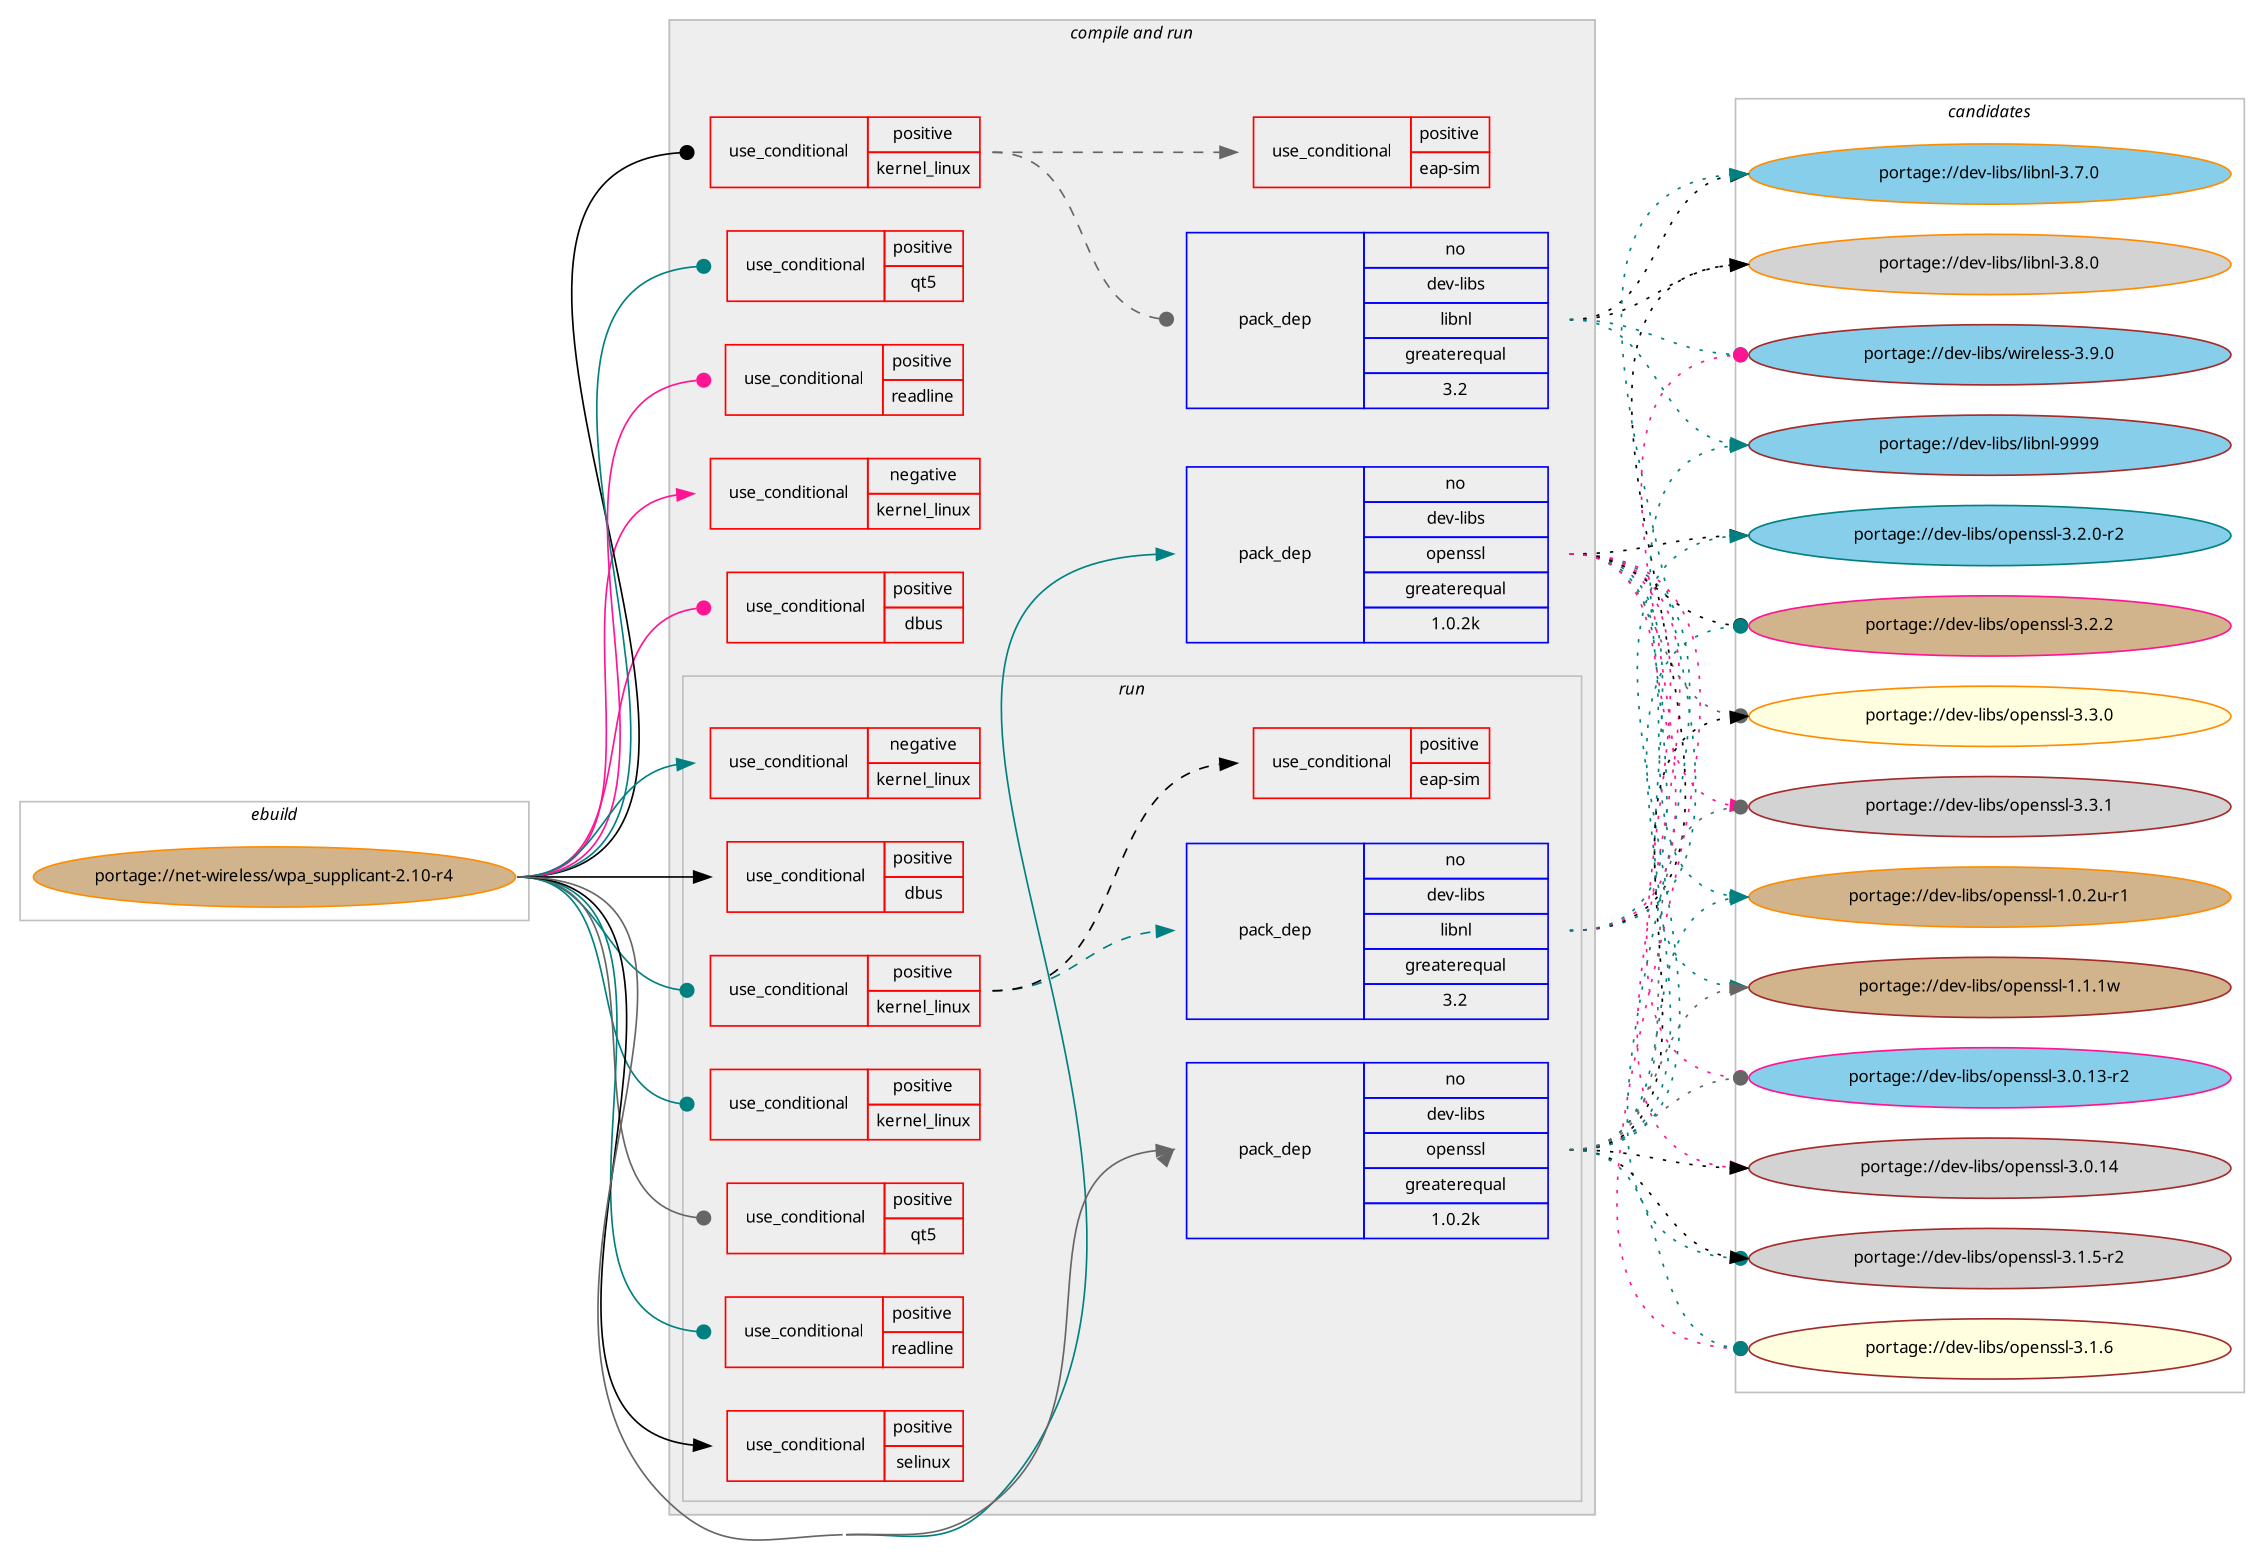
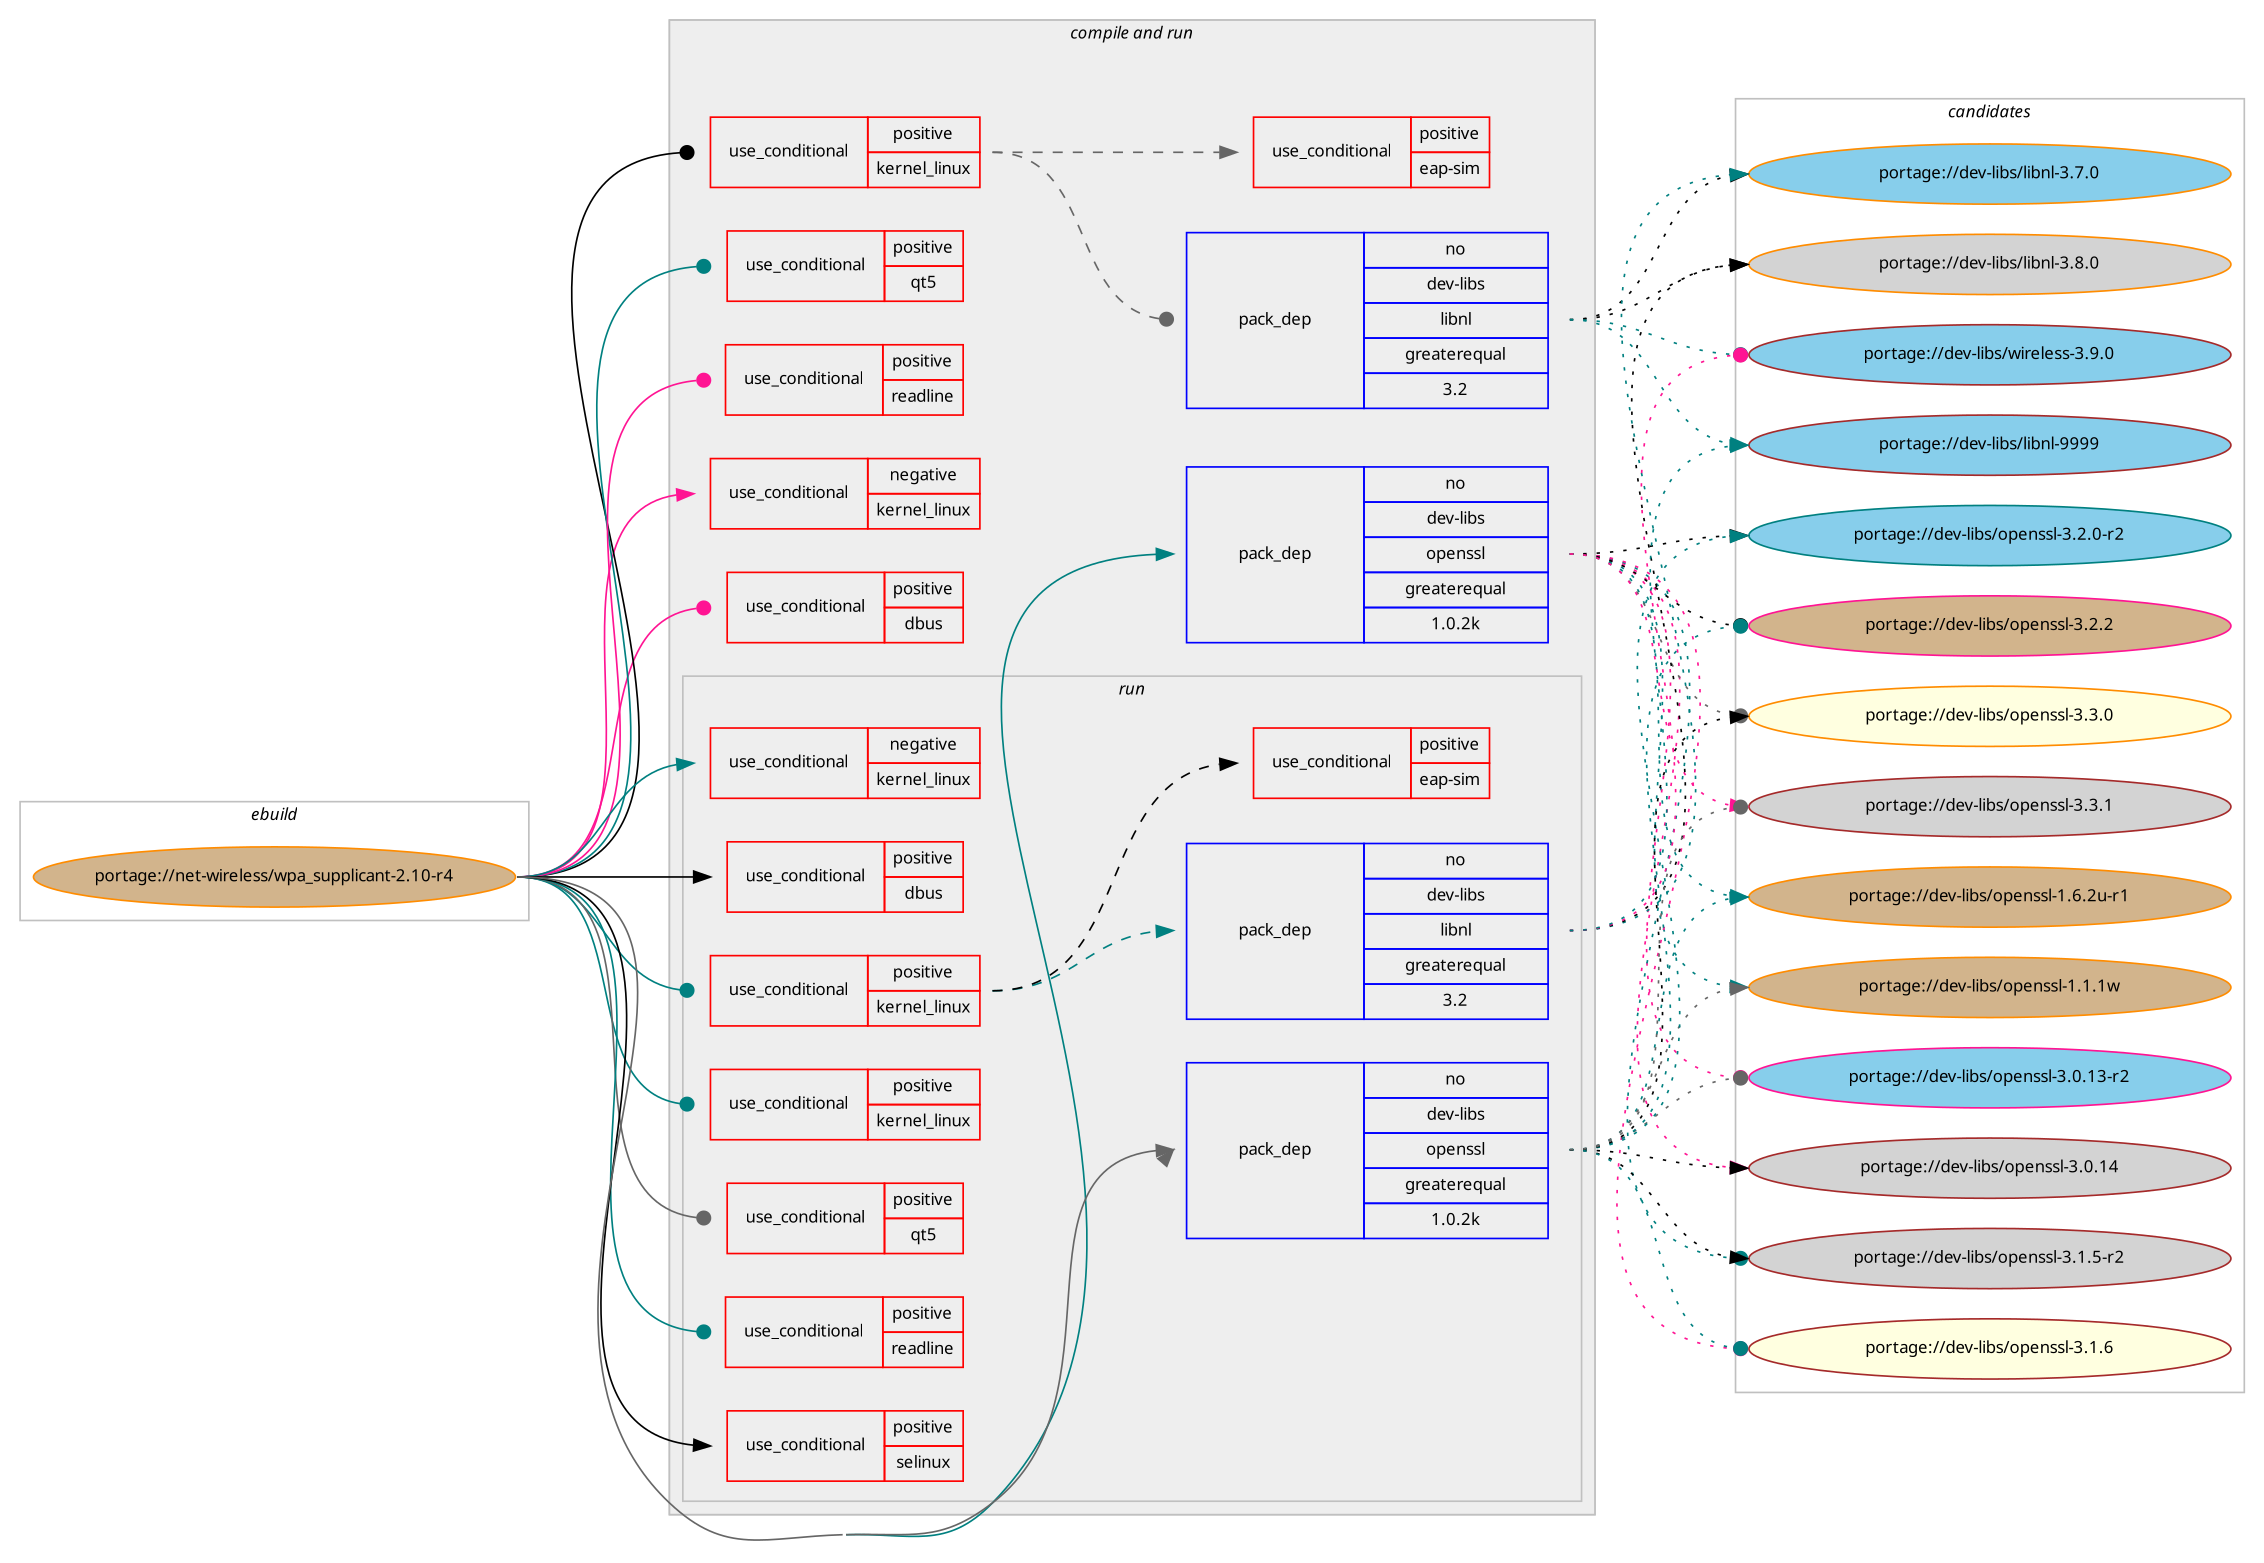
(1990, 897) -> (1990, 897)
(1990, 987) -> (1990, 987)
